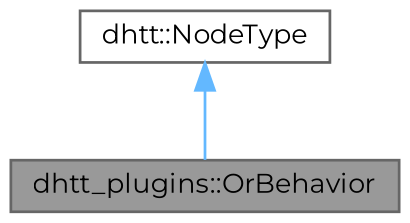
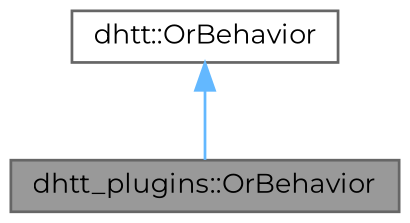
(205, 37) -> (205, 37)
